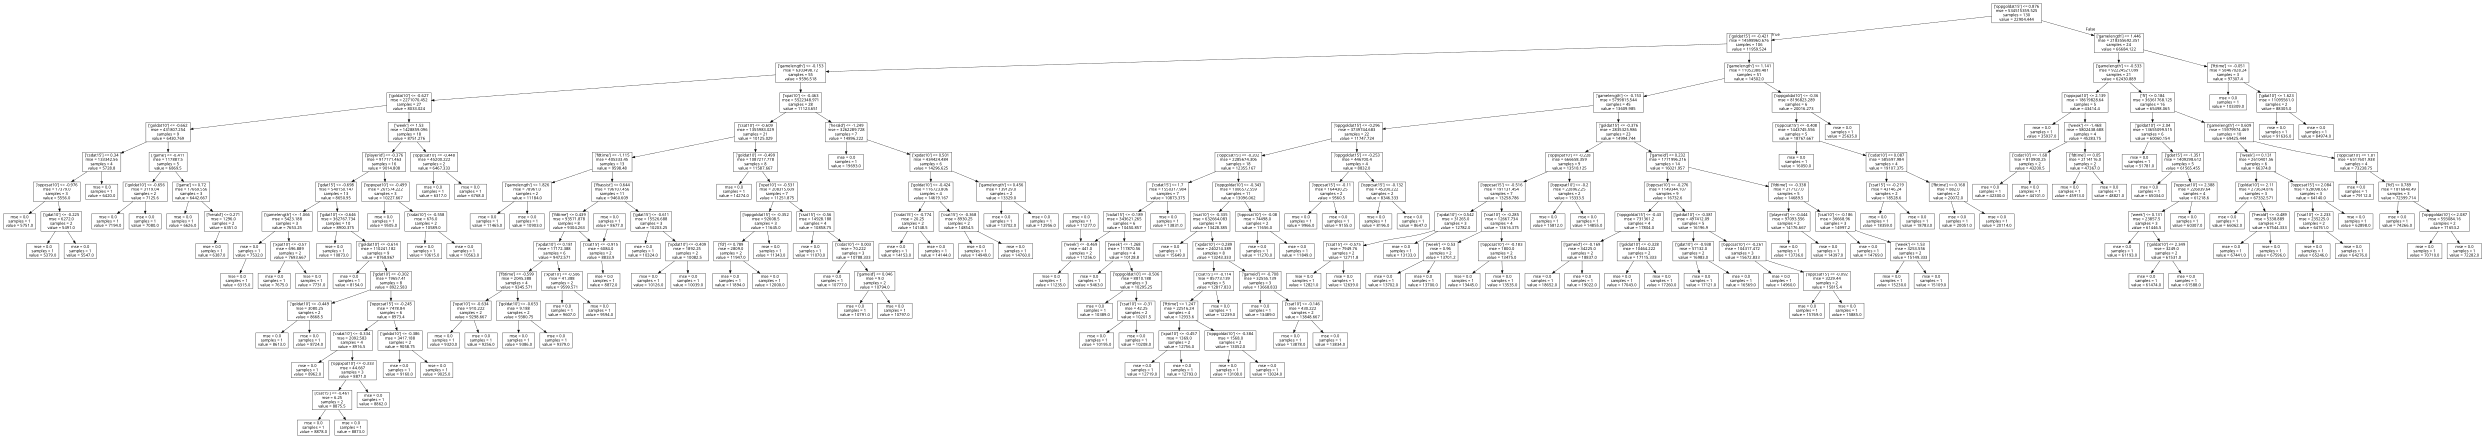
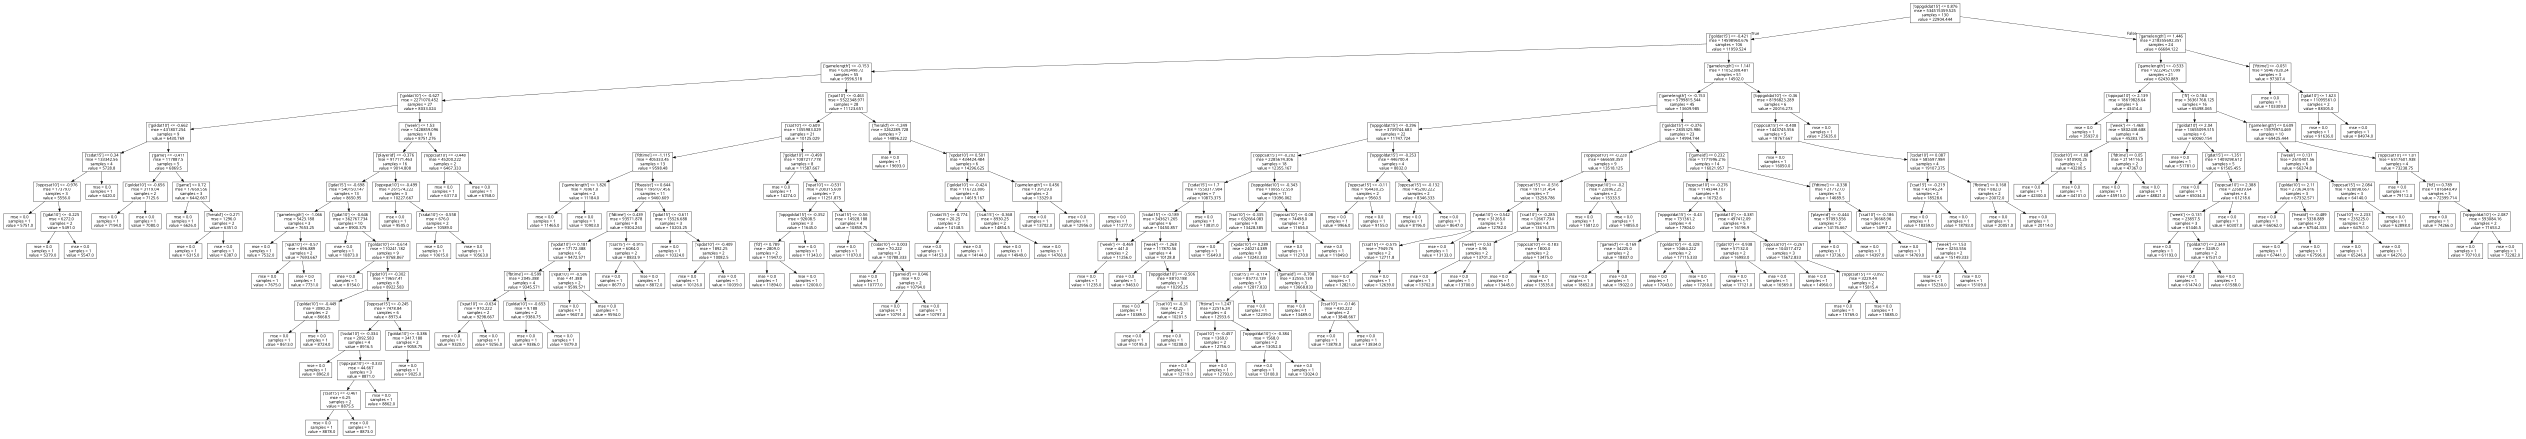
(606, 234) -> (619, 266)
(244, 265) -> (204, 237)
(399, 370) -> none
